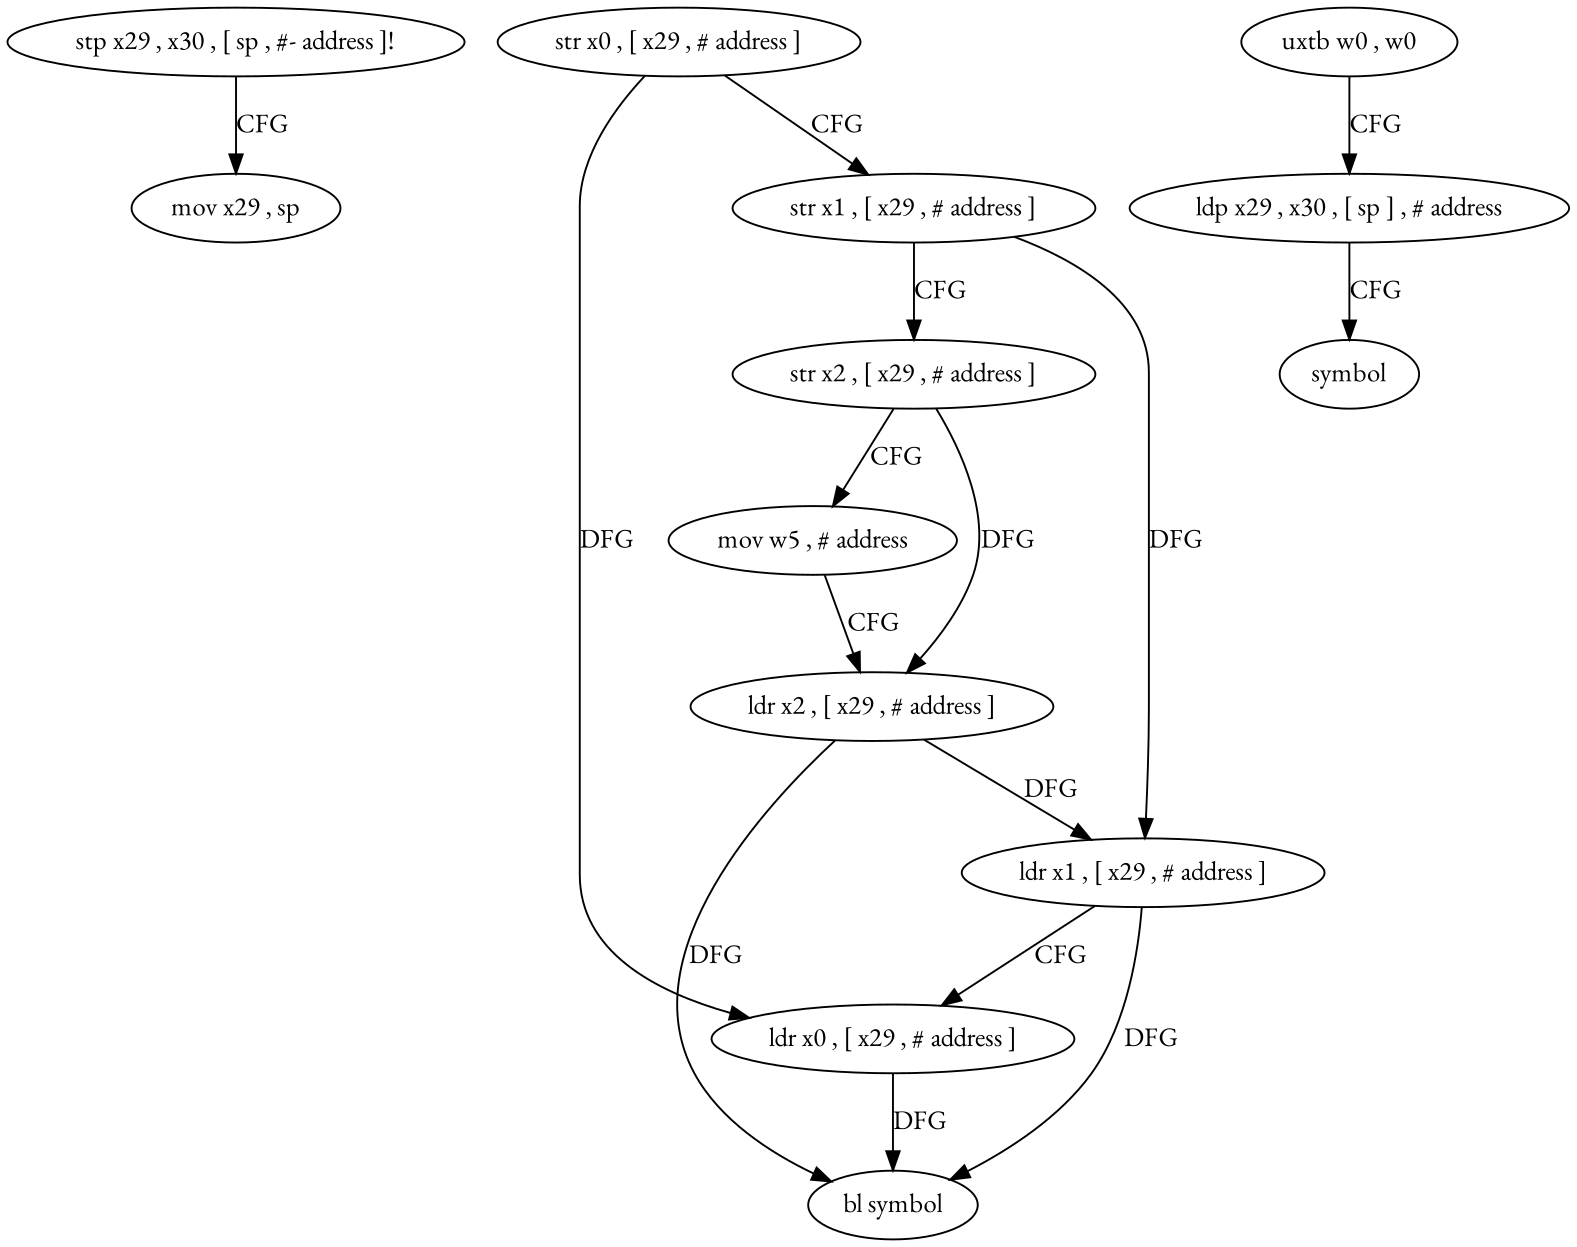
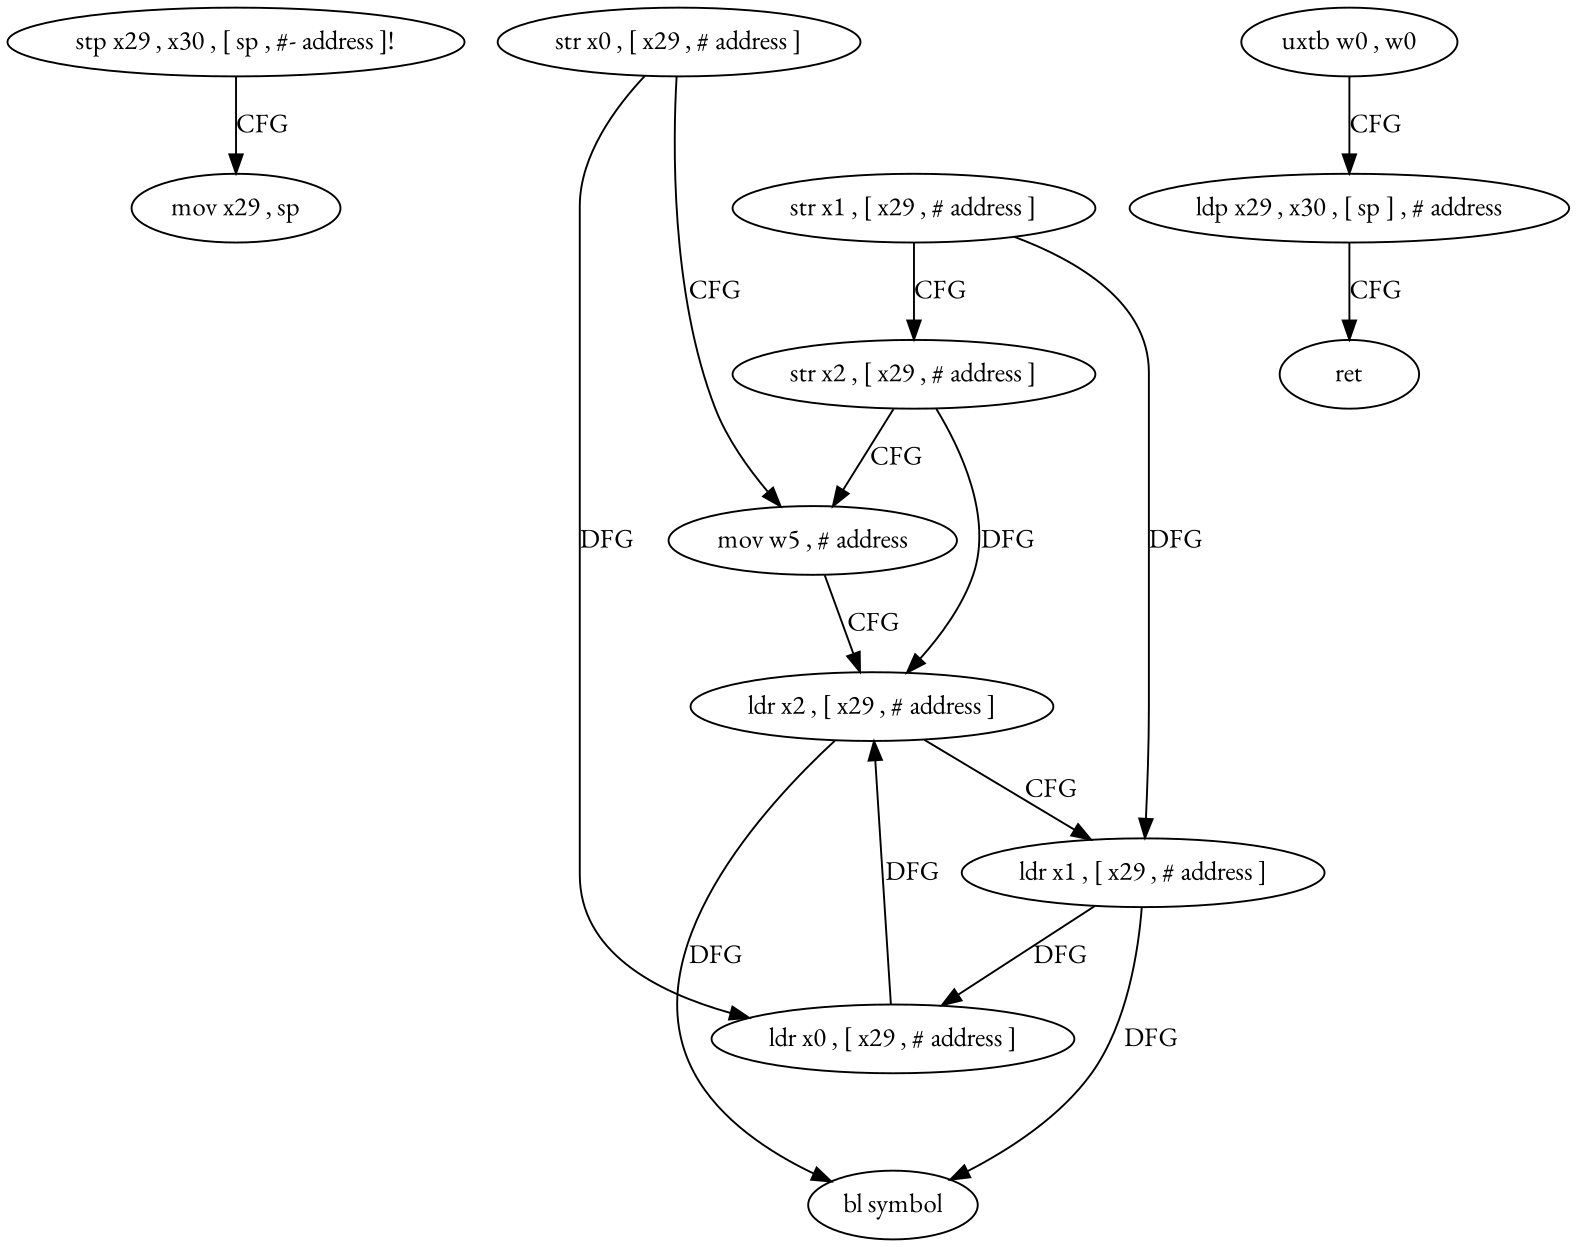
(789, 120) -> (686, 293)
(1349, 374) -> (1349, 374)
(1051, 790) -> (1051, 790)
(1061, 956) -> (1061, 956)
(893, 1112) -> (883, 883)
